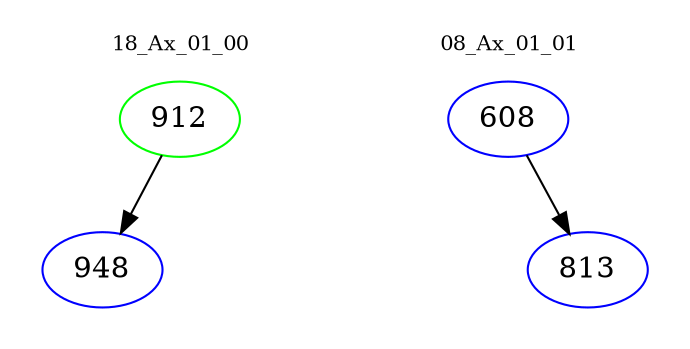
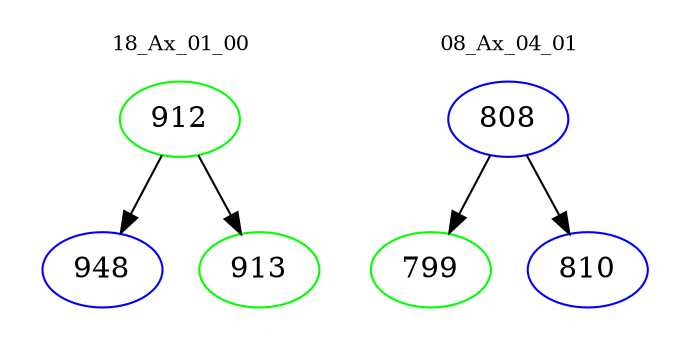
(509, 45) -> (509, 45)
(508, 119) -> (508, 119)
none -> (259, 270)
none -> (431, 270)
(588, 270) -> (588, 270)
